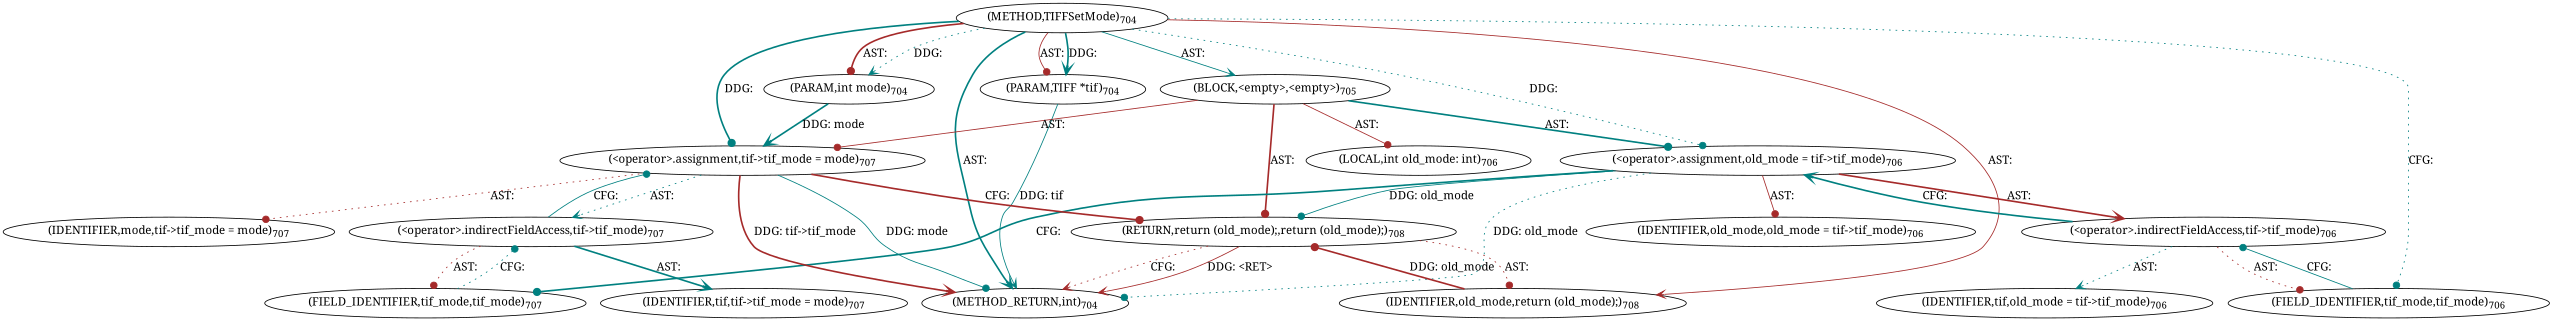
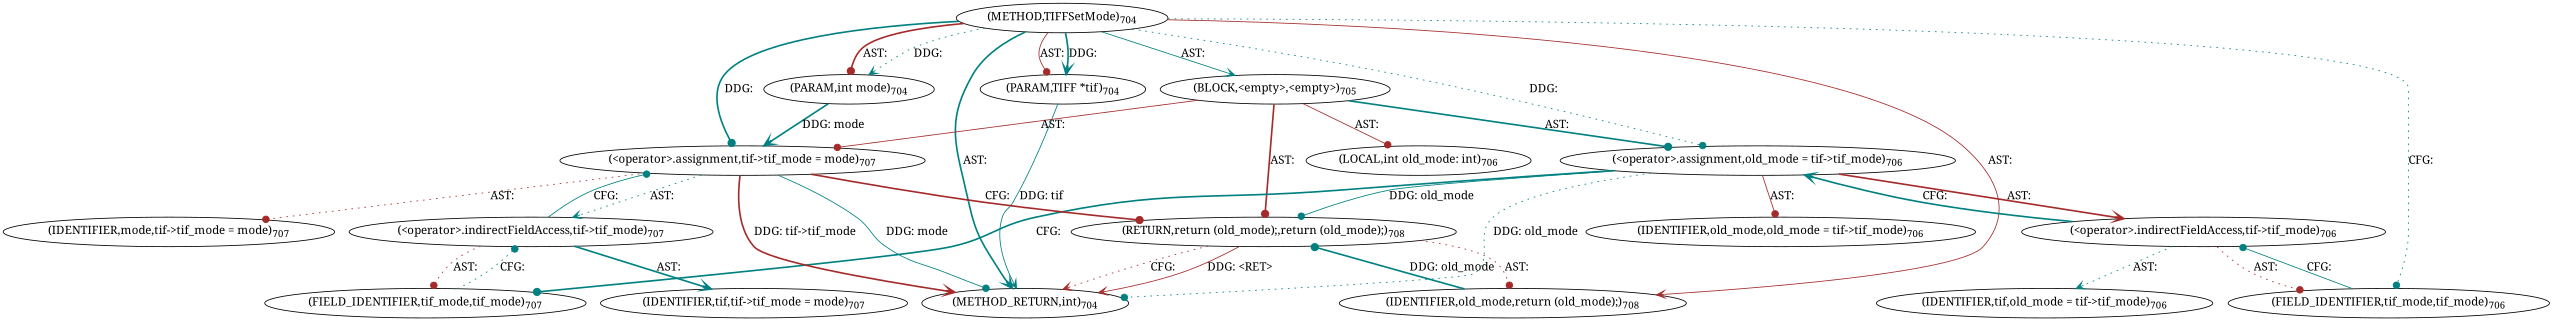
(1391, 269) -> (1391, 269)
